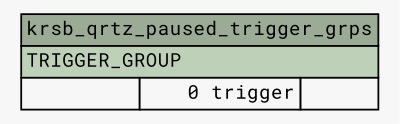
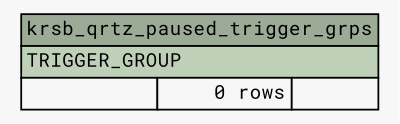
(241, 93) -> (250, 93)
